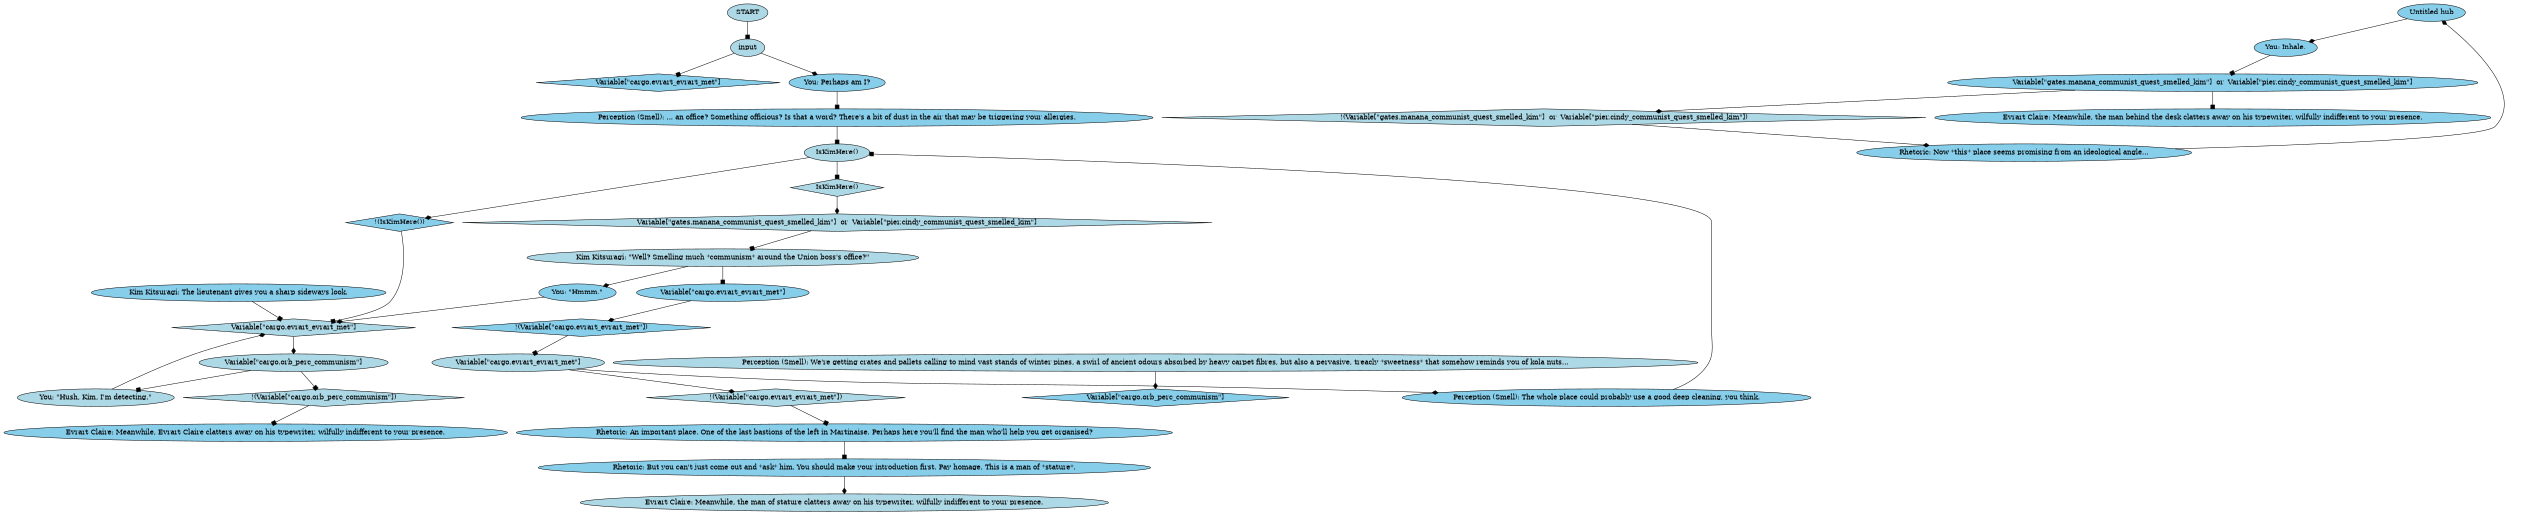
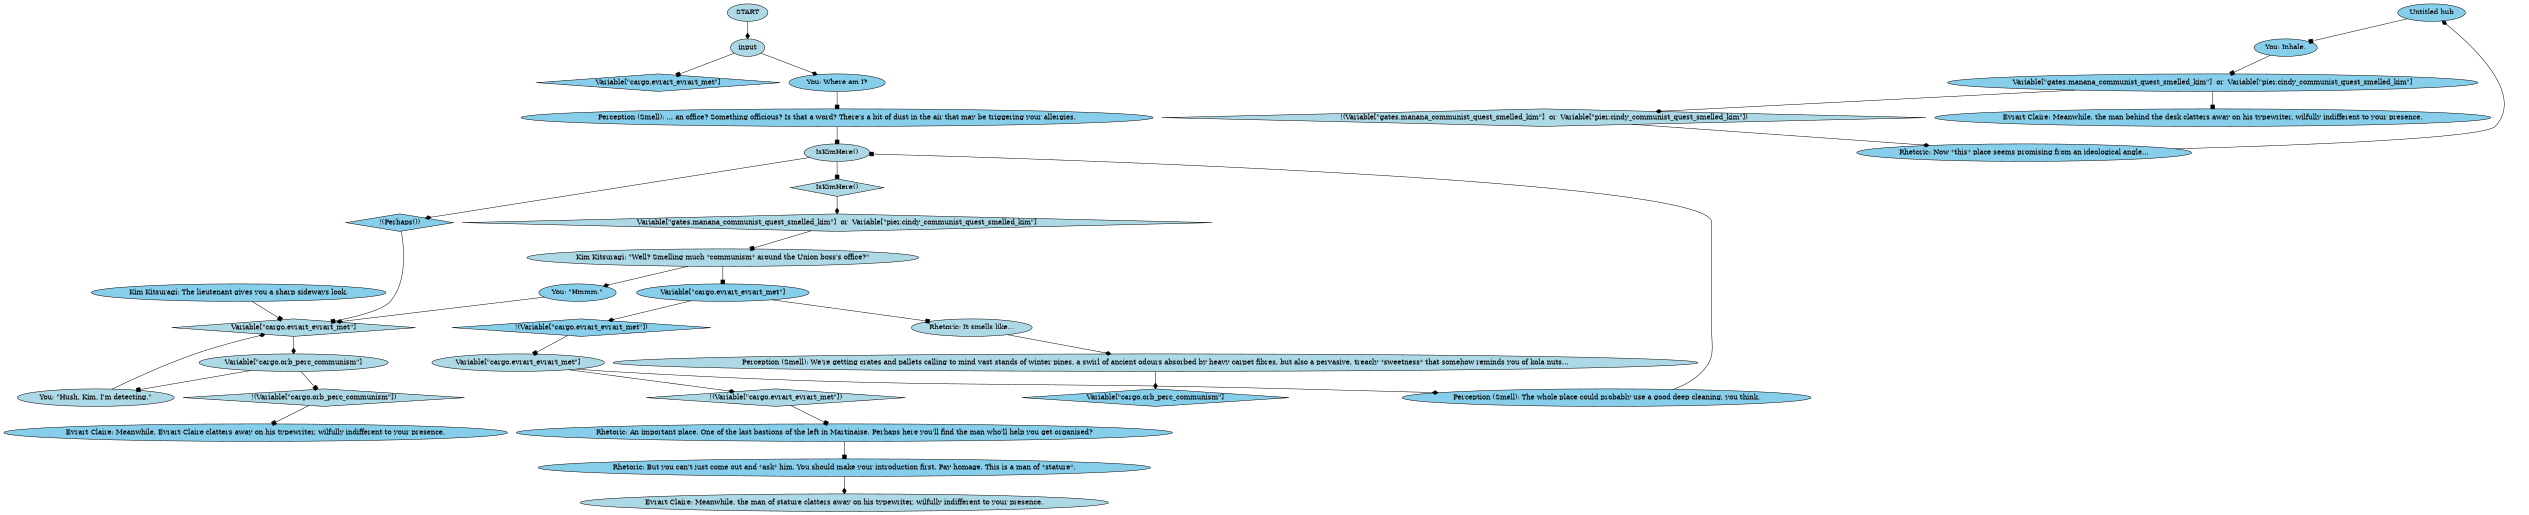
(748, 28) -> (748, 28)
(2361, 30) -> (2361, 30)
(837, 83) -> (837, 83)
(400, 223) -> (400, 223)
none -> (972, 328)
